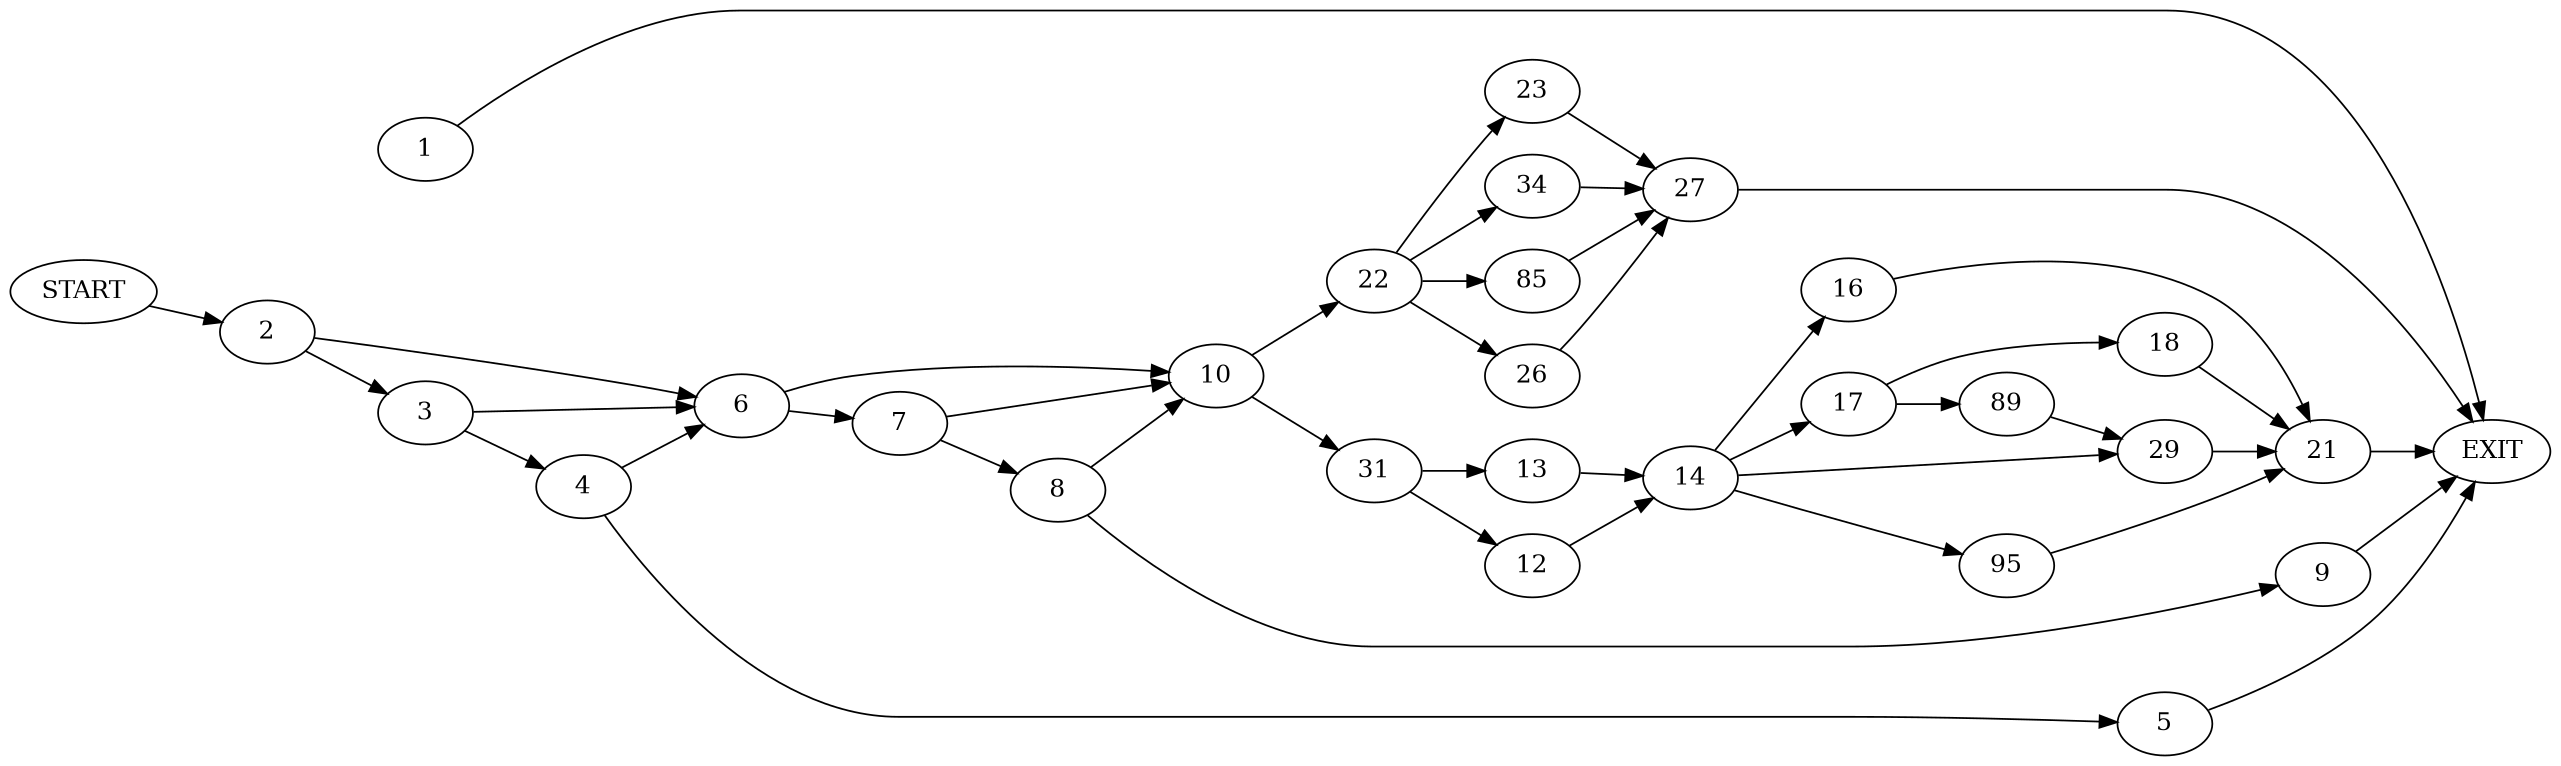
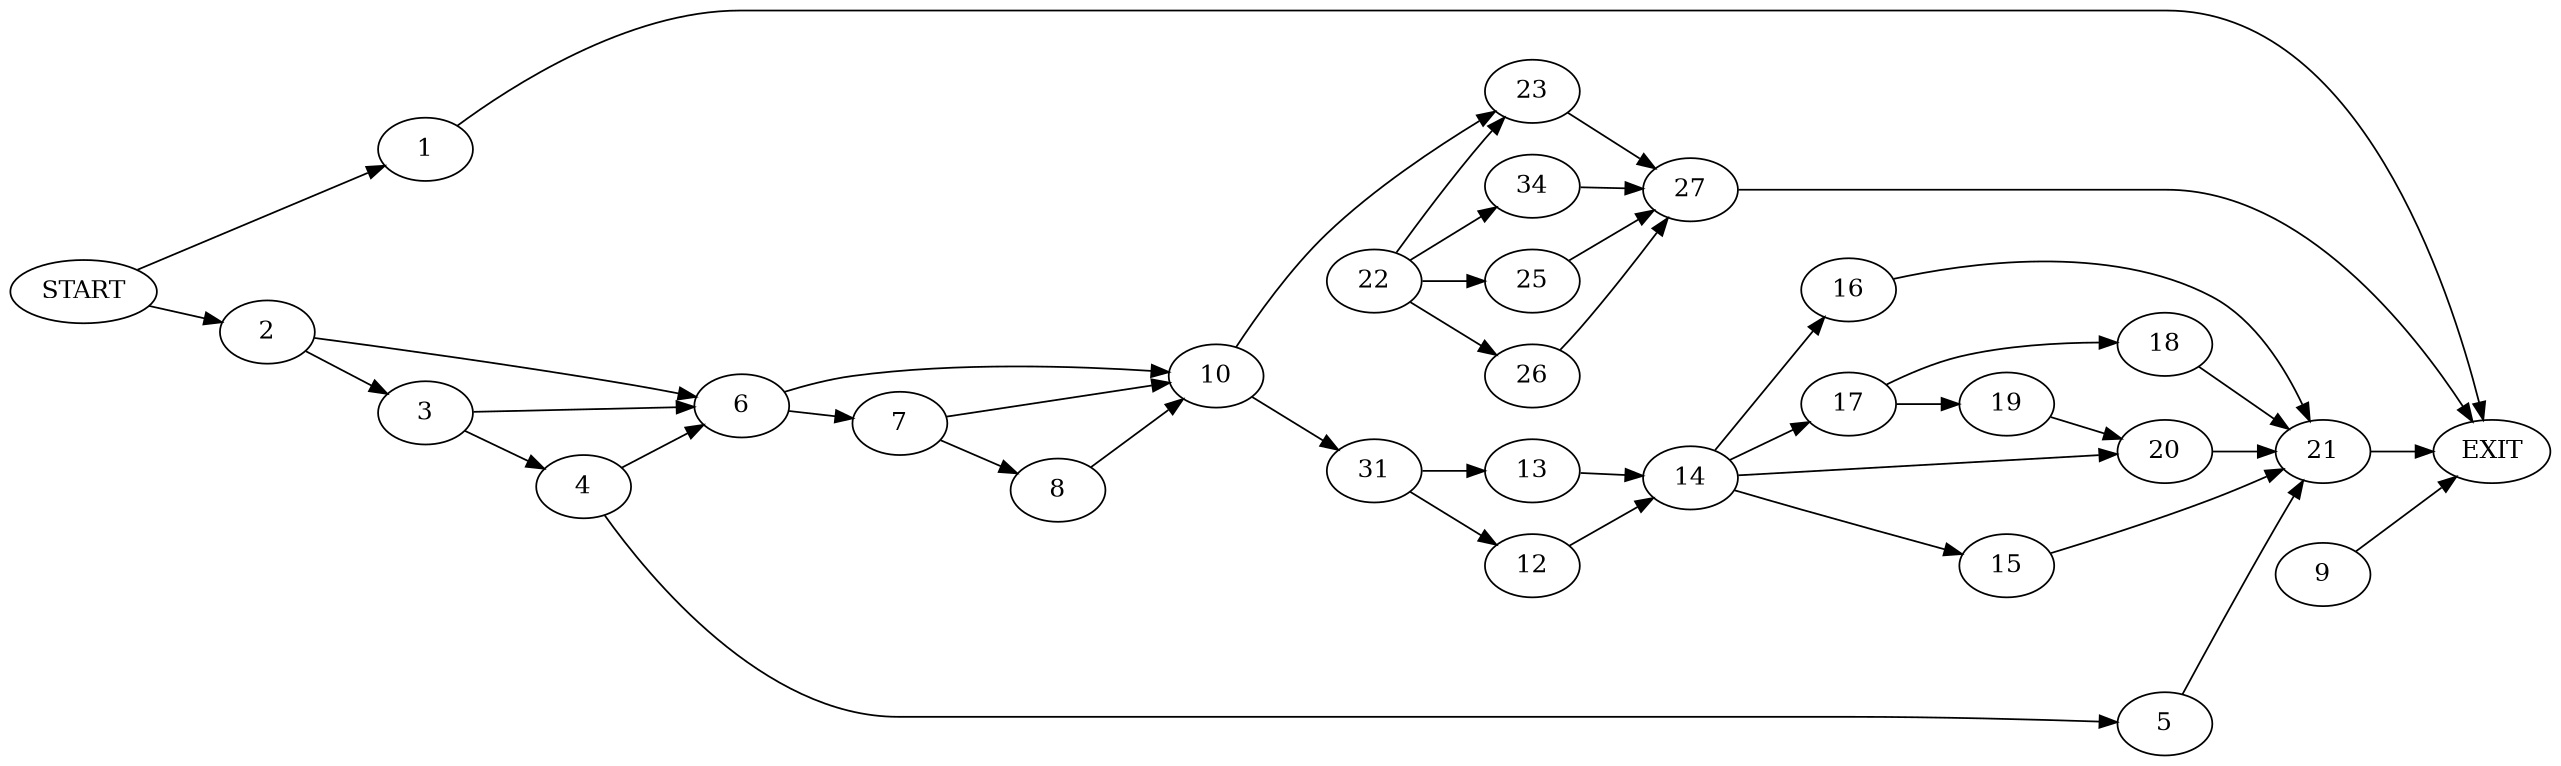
none -> (253, 221)
(1532, 281) -> (1532, 281)
(1288, 333) -> (1343, 219)
(2007, 404) -> (2007, 404)
(2165, 452) -> (2165, 452)
(2007, 566) -> (2007, 566)
(2360, 631) -> (2237, 595)
(1659, 647) -> none
